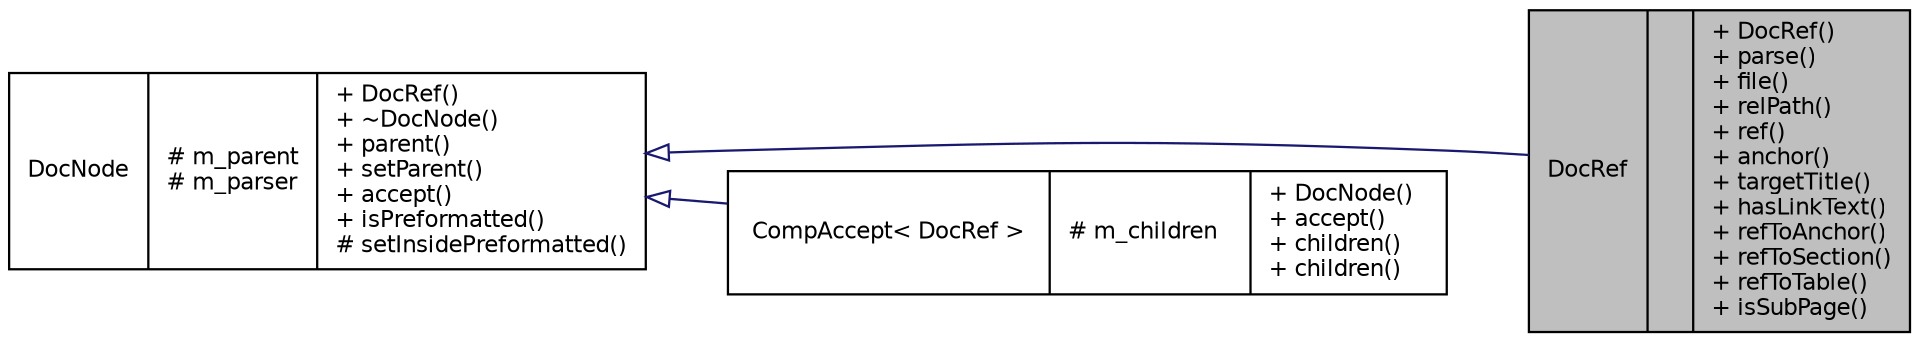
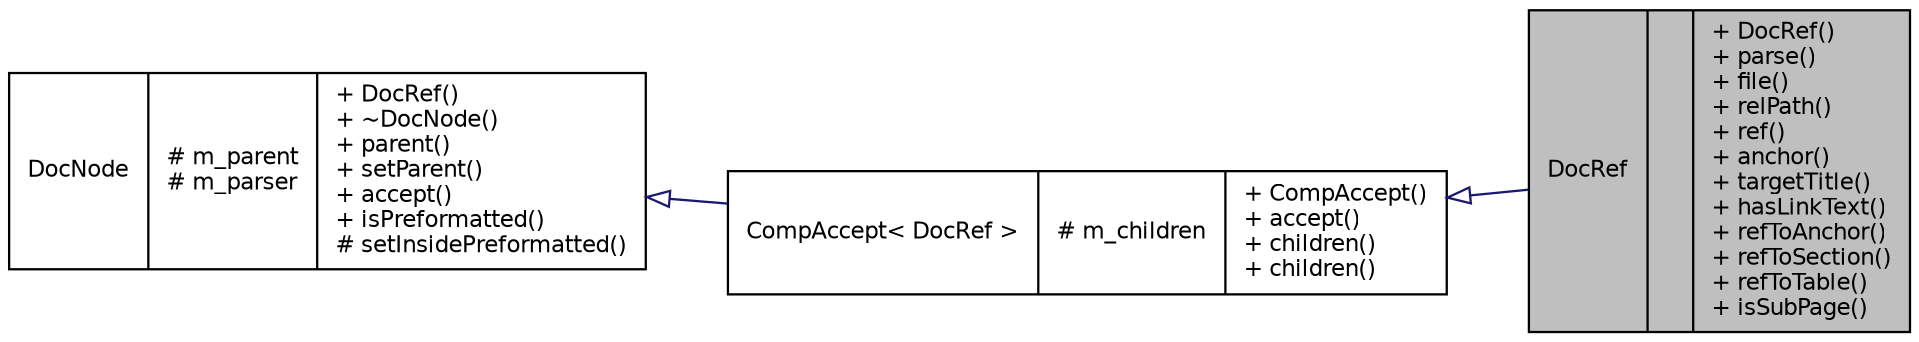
(1099, 143) -> (1500, 193)
(1342, 194) -> (1336, 194)
